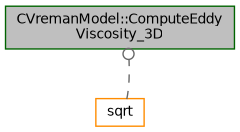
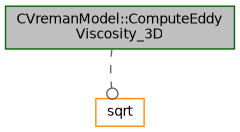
(129, 79) -> (111, 68)
